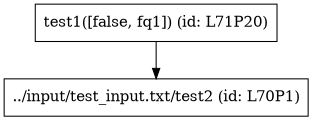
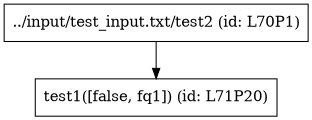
(156, 55) -> (156, 55)
